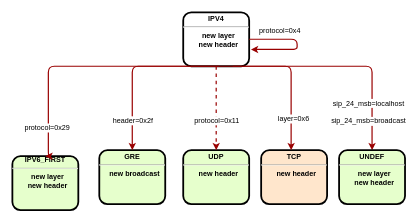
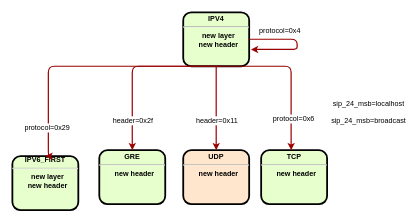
(216, 39) -> (216, 39)
(370, 67) -> none
(216, 106) -> (216, 106)
(294, 119) -> (294, 119)
(217, 121) -> (217, 121)
(132, 150) -> (132, 150)
(216, 177) -> (216, 177)
(294, 177) -> (294, 177)
(372, 177) -> none
